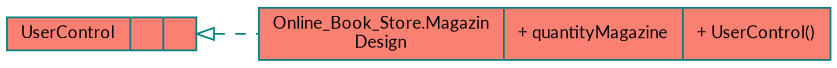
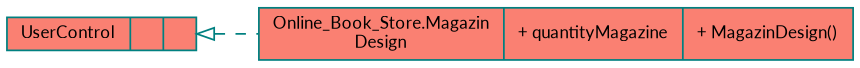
(757, 33) -> (768, 33)
